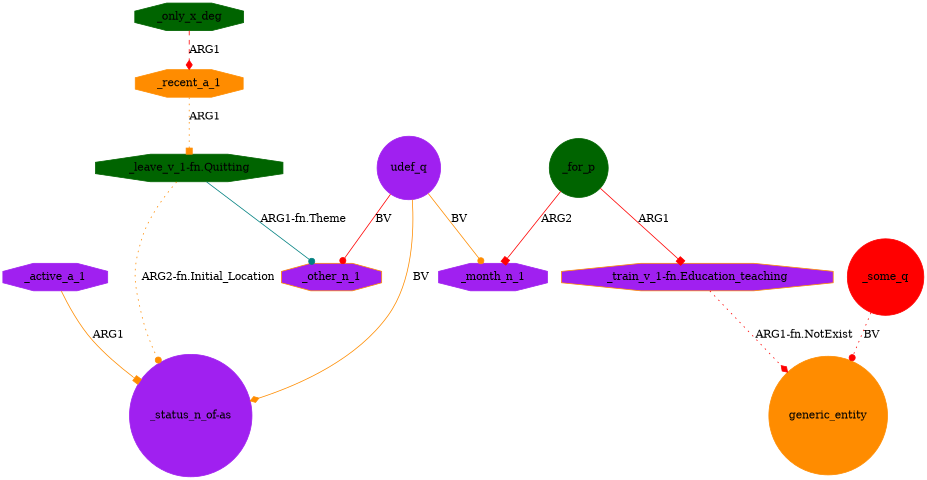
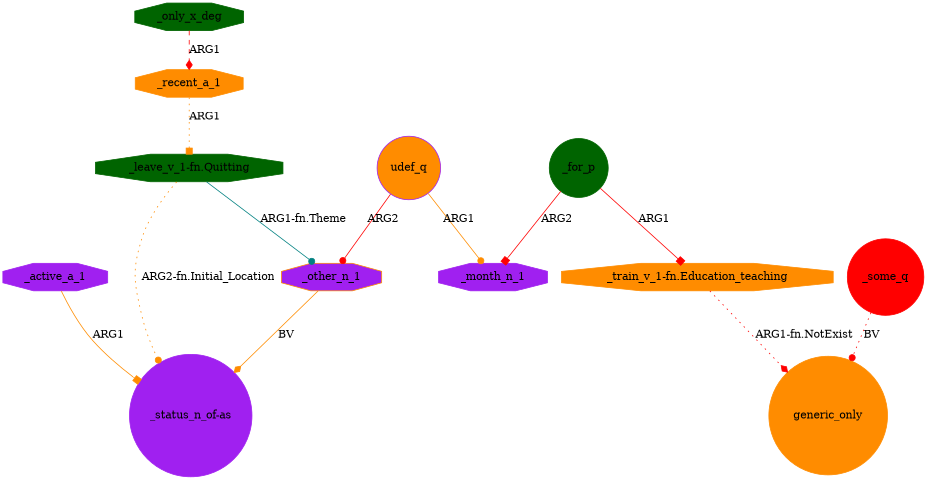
(409, 168) -> (409, 168)
(383, 219) -> (383, 219)
(459, 219) -> (459, 219)
(697, 277) -> (697, 277)
(377, 329) -> (280, 328)
(828, 416) -> (828, 416)
